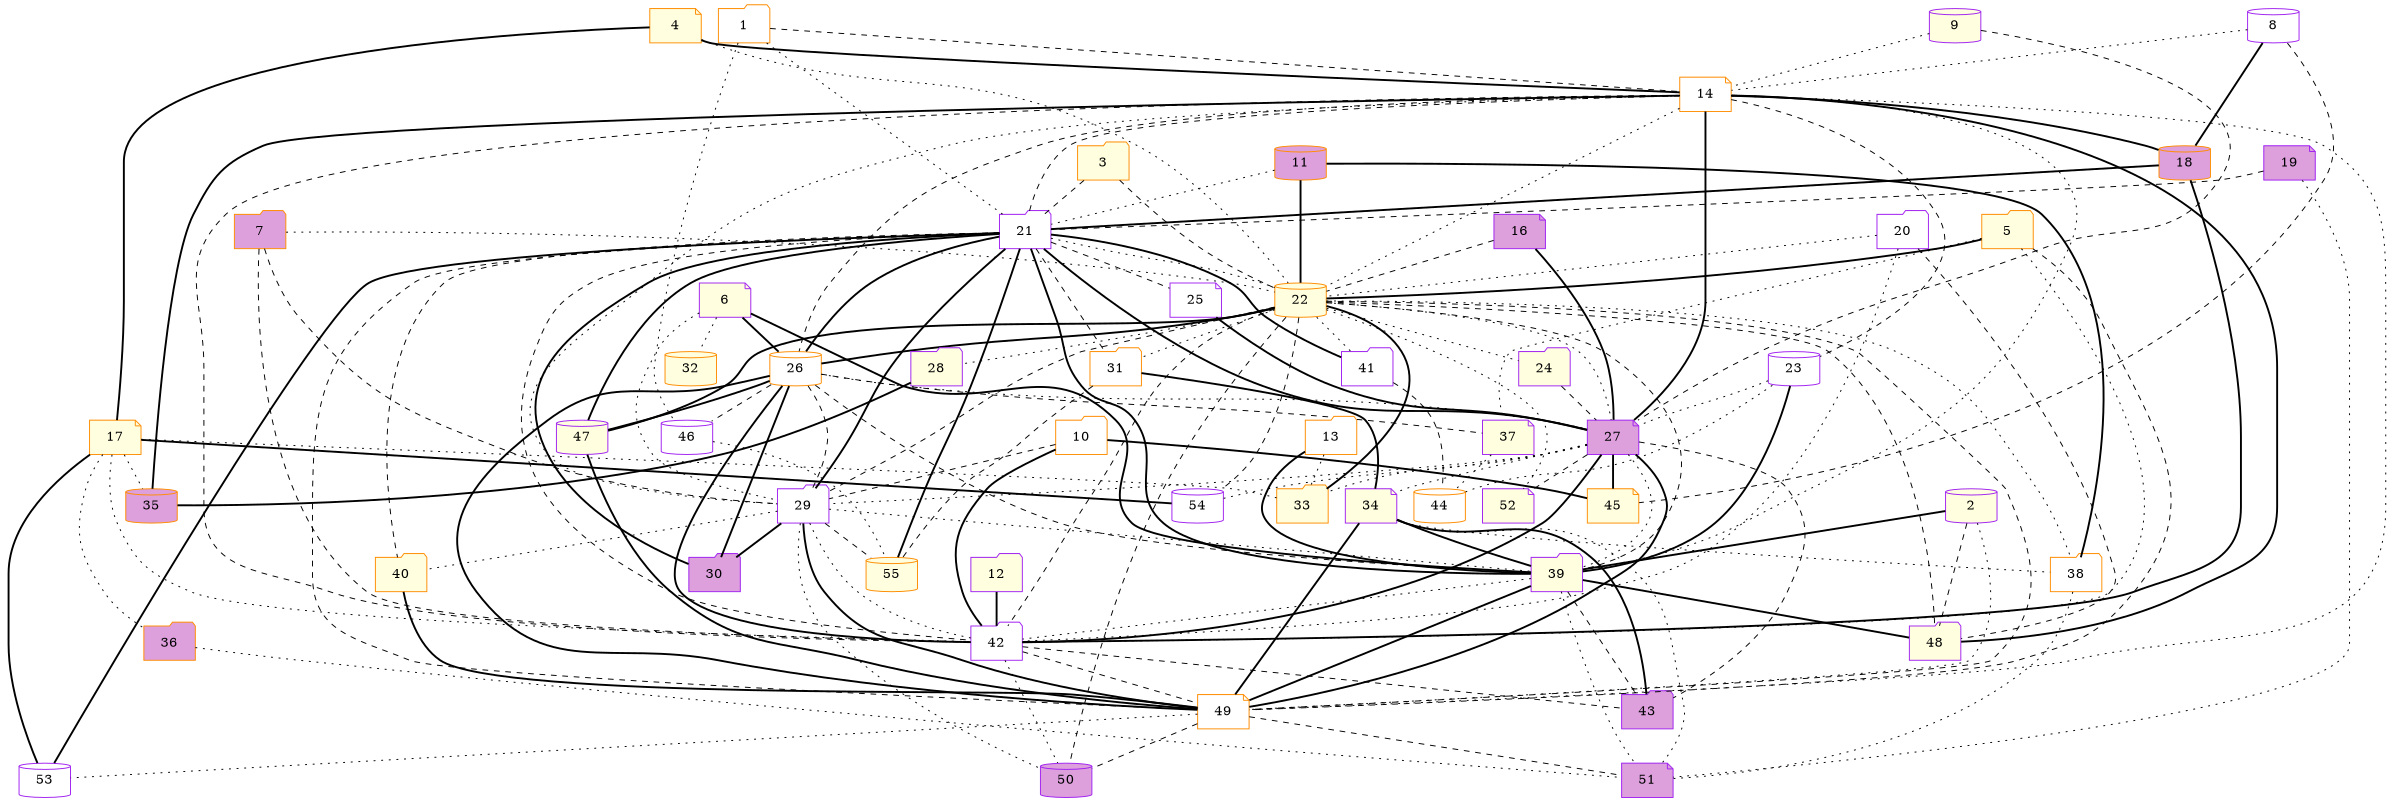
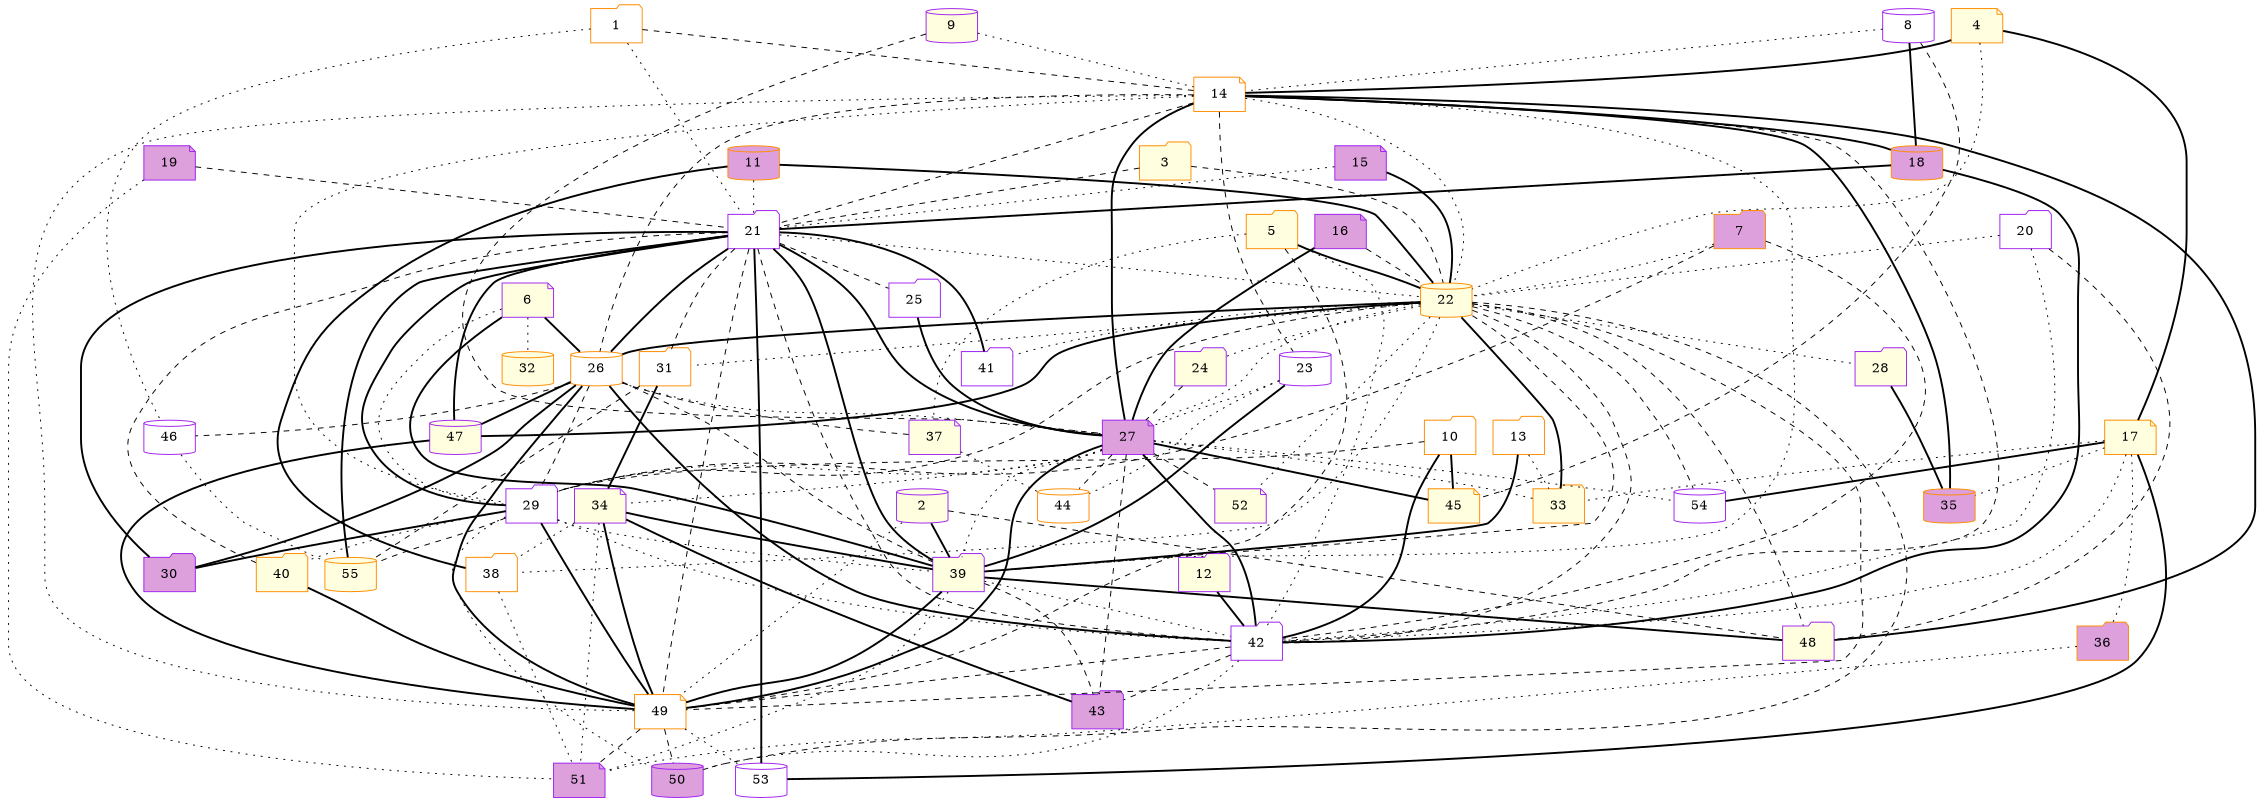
none -> (1361, 163)
(1196, 300) -> (915, 300)
(1433, 421) -> (1096, 472)
